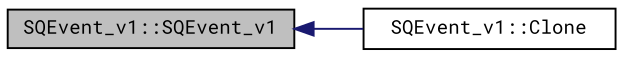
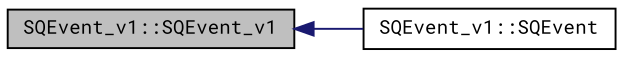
(490, 29) -> (490, 29)
